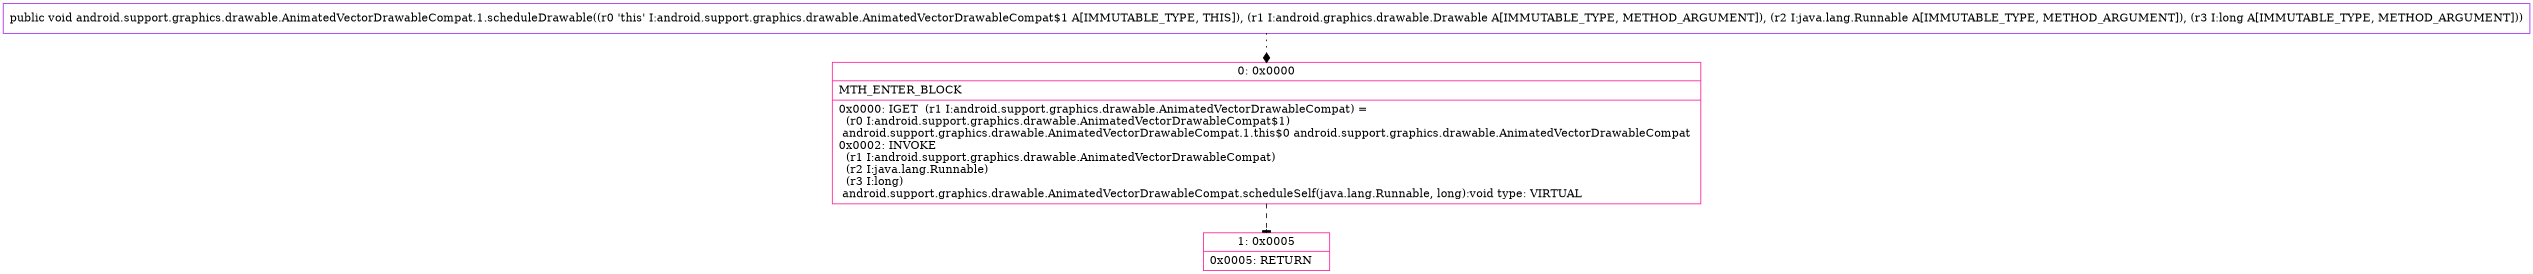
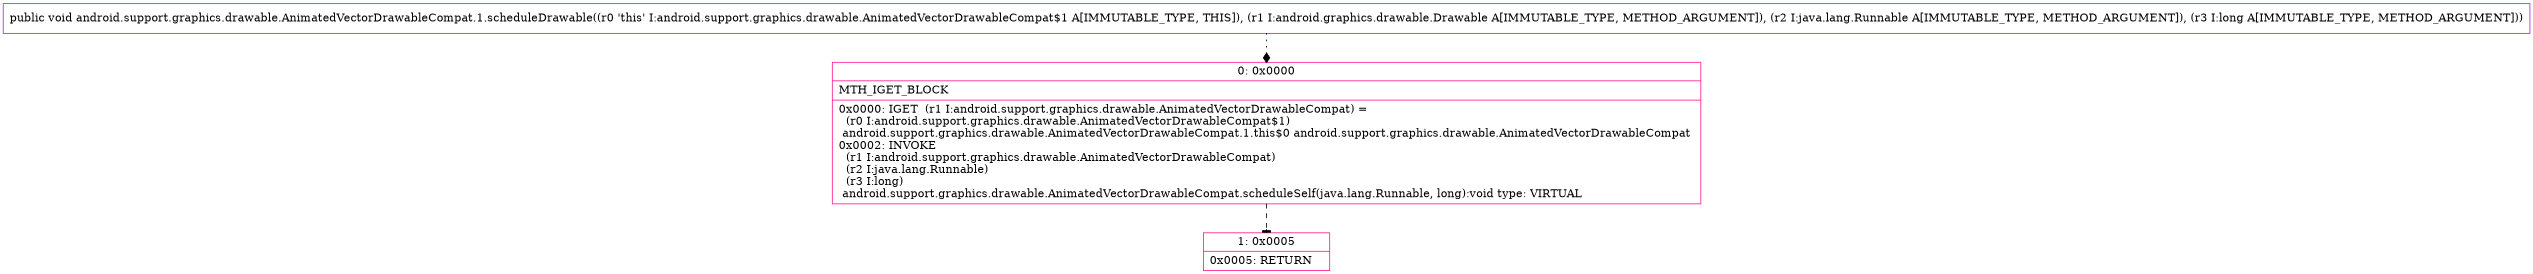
(901, 90) -> (894, 90)
